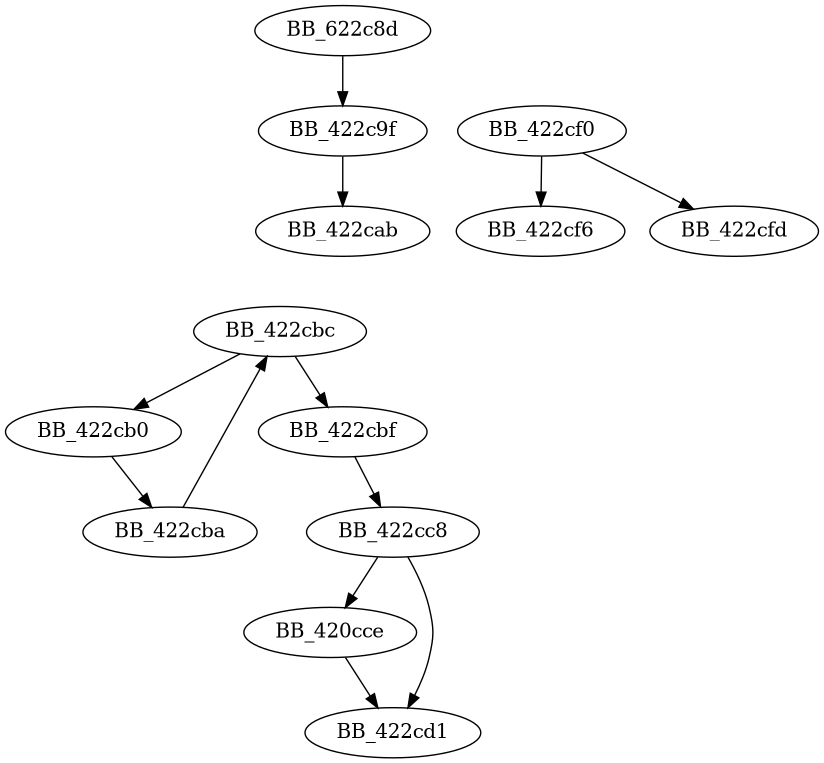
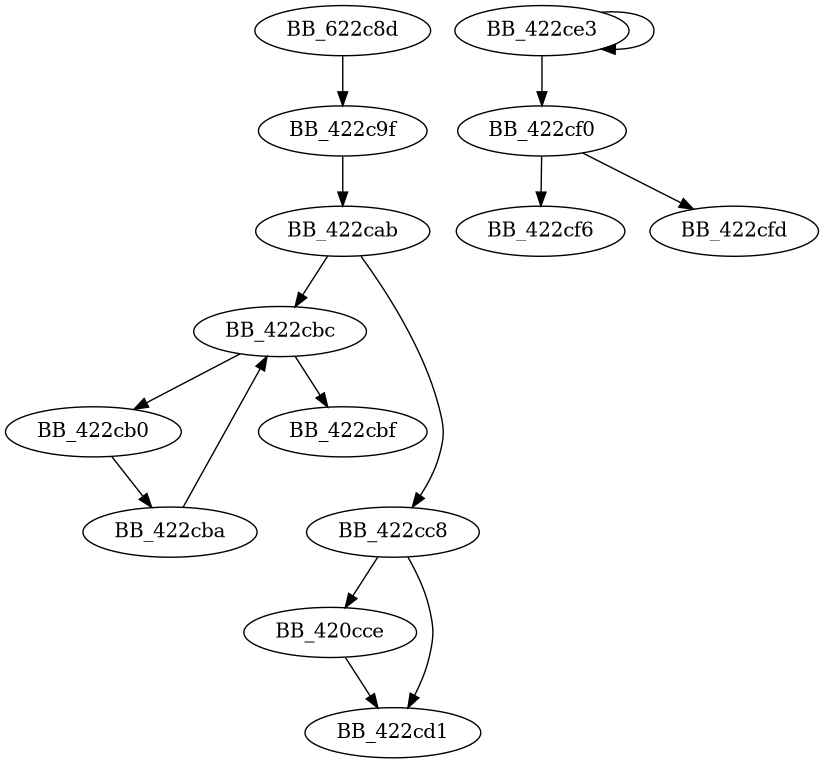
none -> (542, 31)
none -> (315, 276)
(365, 476) -> (427, 371)
